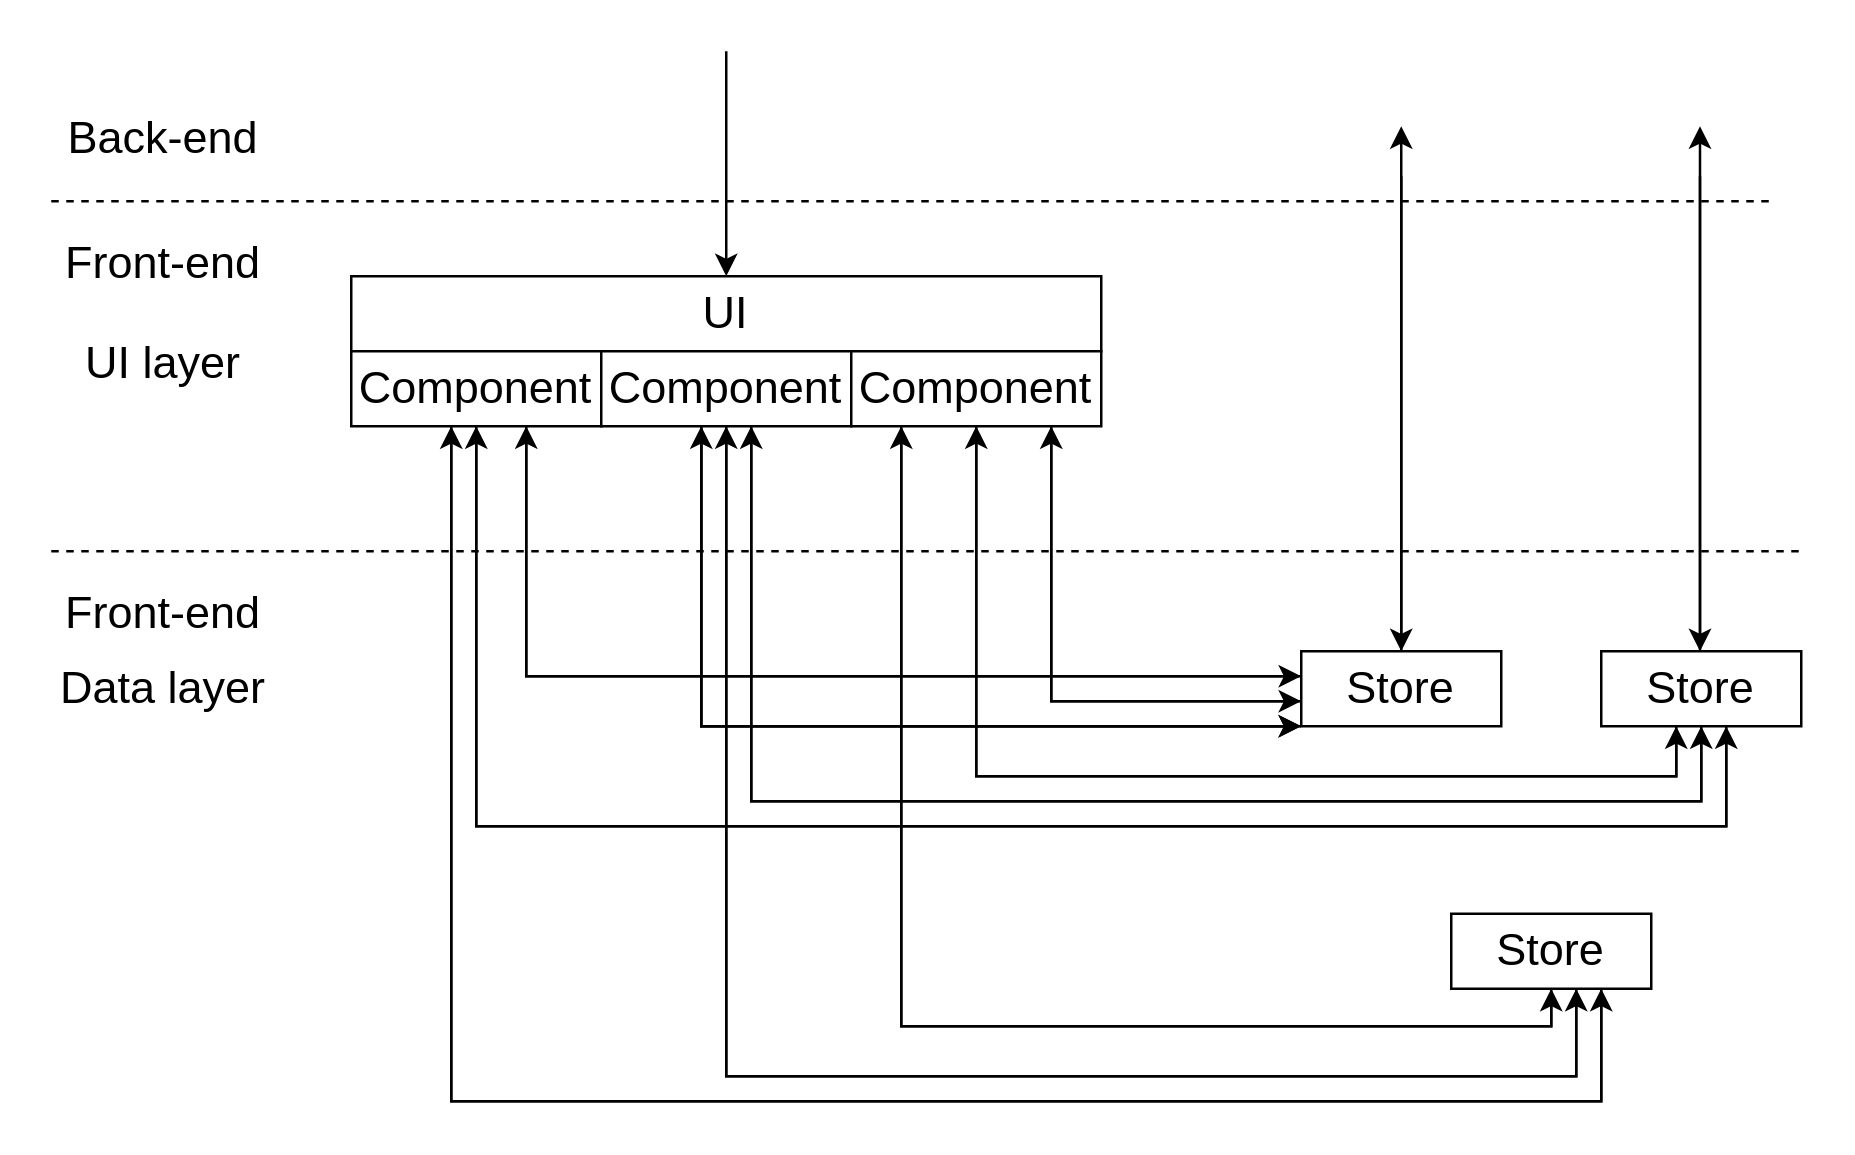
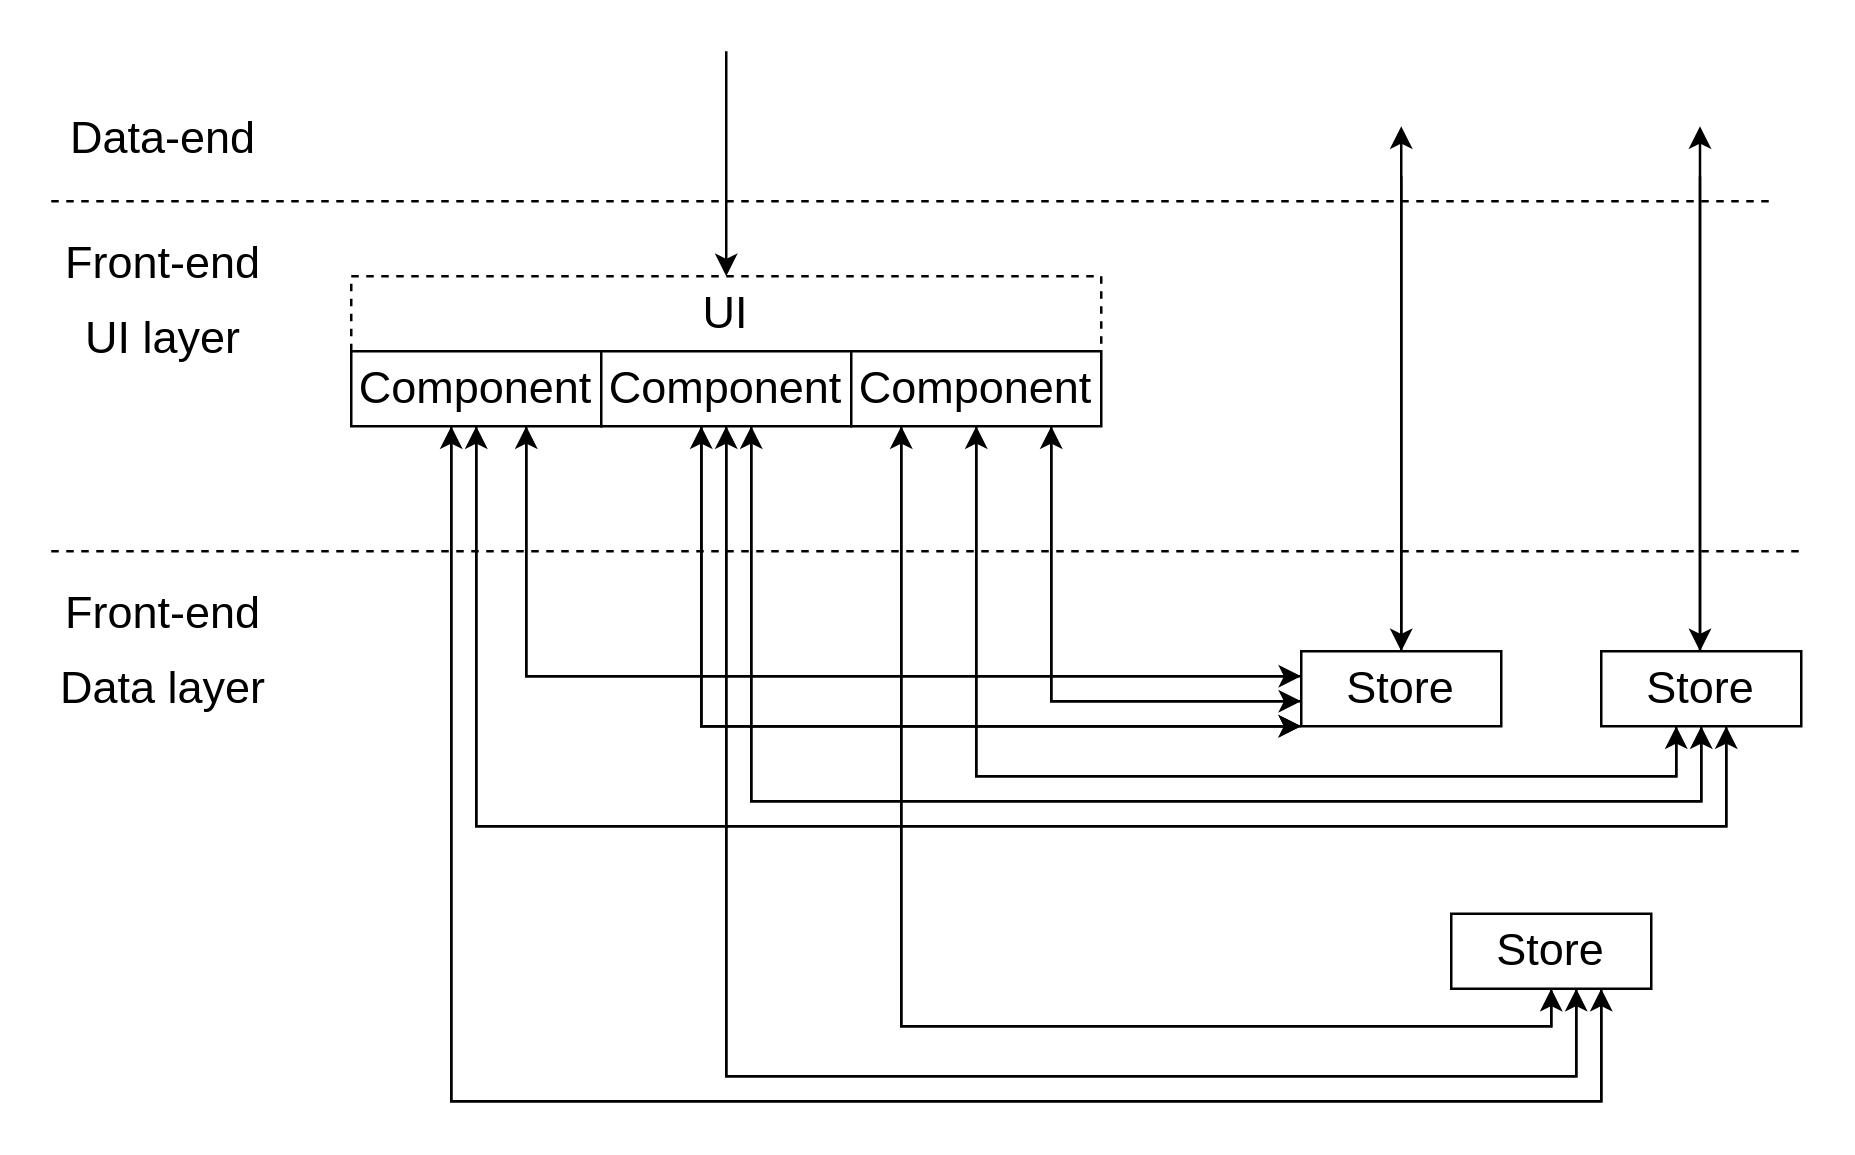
(164, 139) -> (164, 139)
(726, 314) -> (726, 314)
(164, 364) -> (164, 339)
